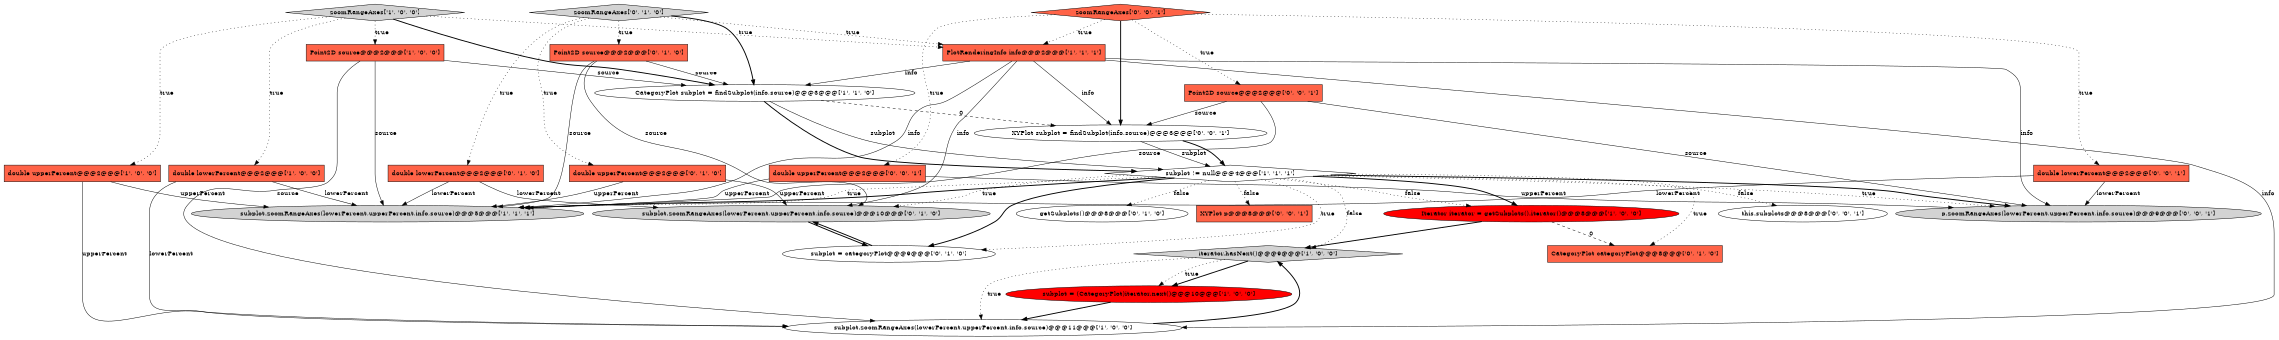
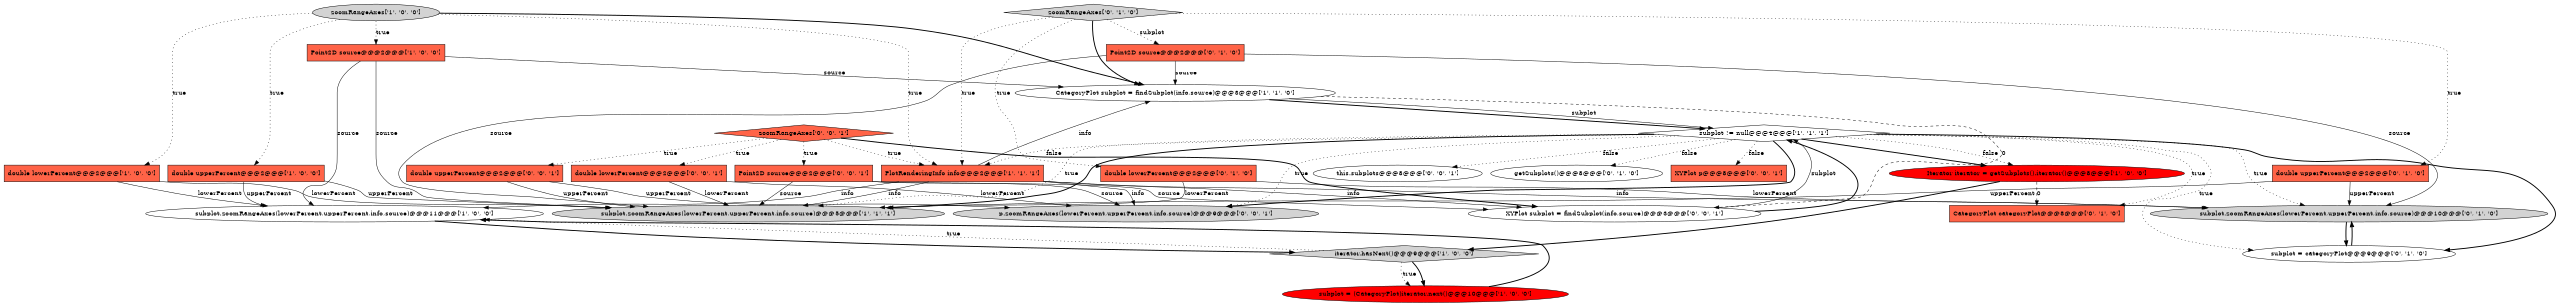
(375, 12) -> (376, 12)
(626, 33) -> (1152, 33)
(1343, 199) -> (1323, 139)
